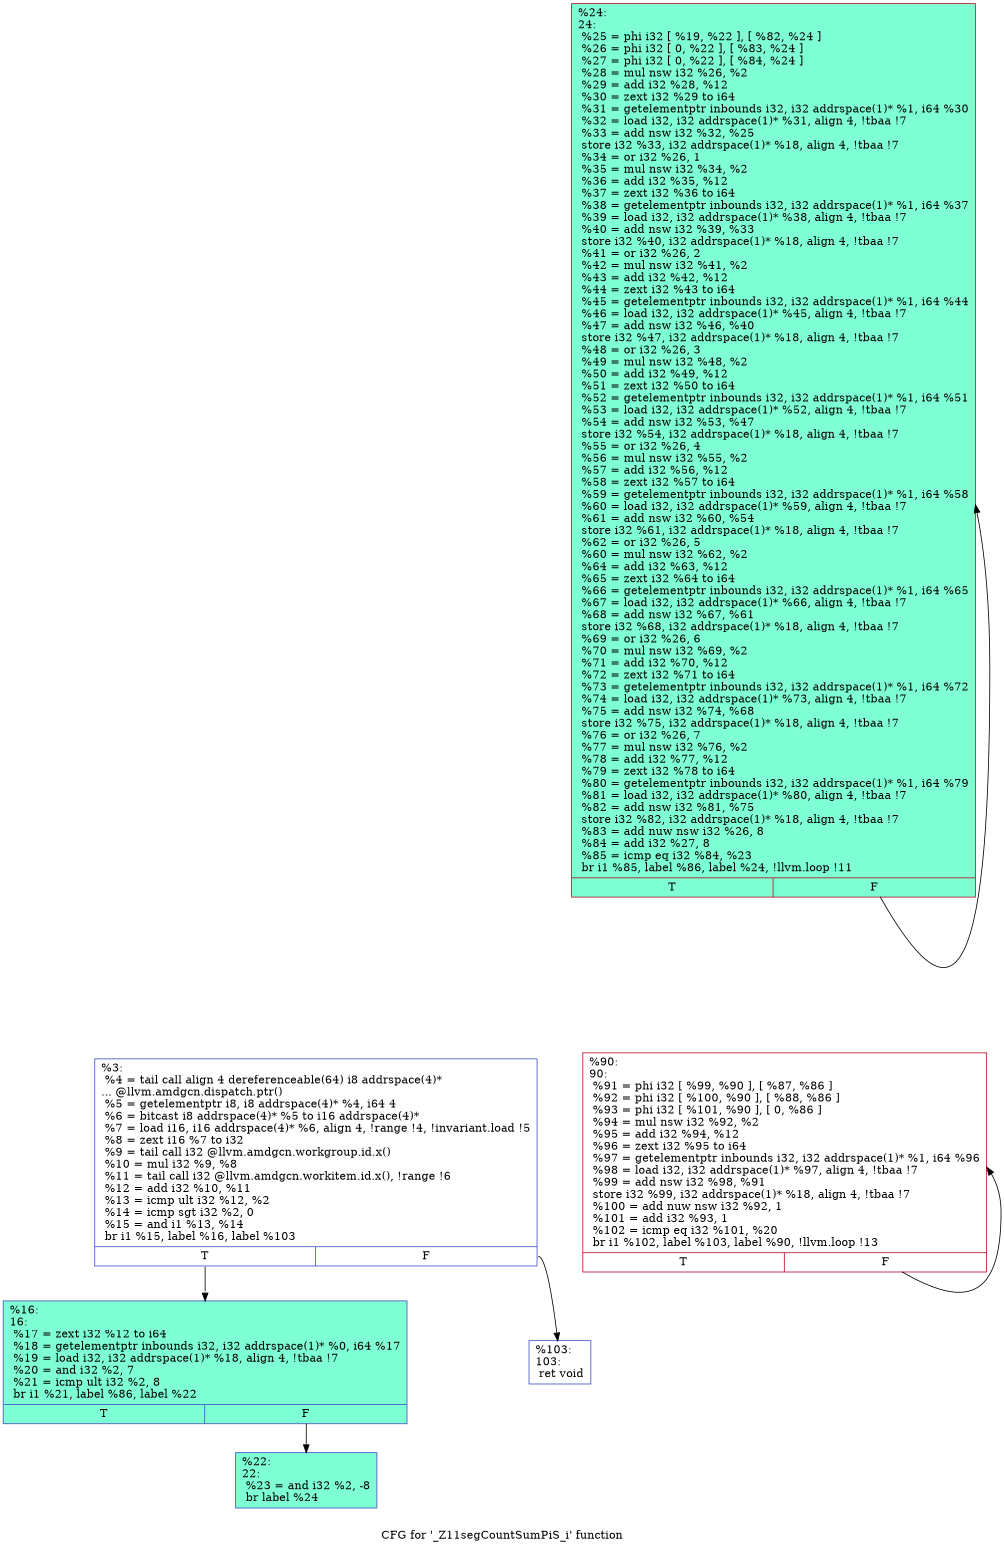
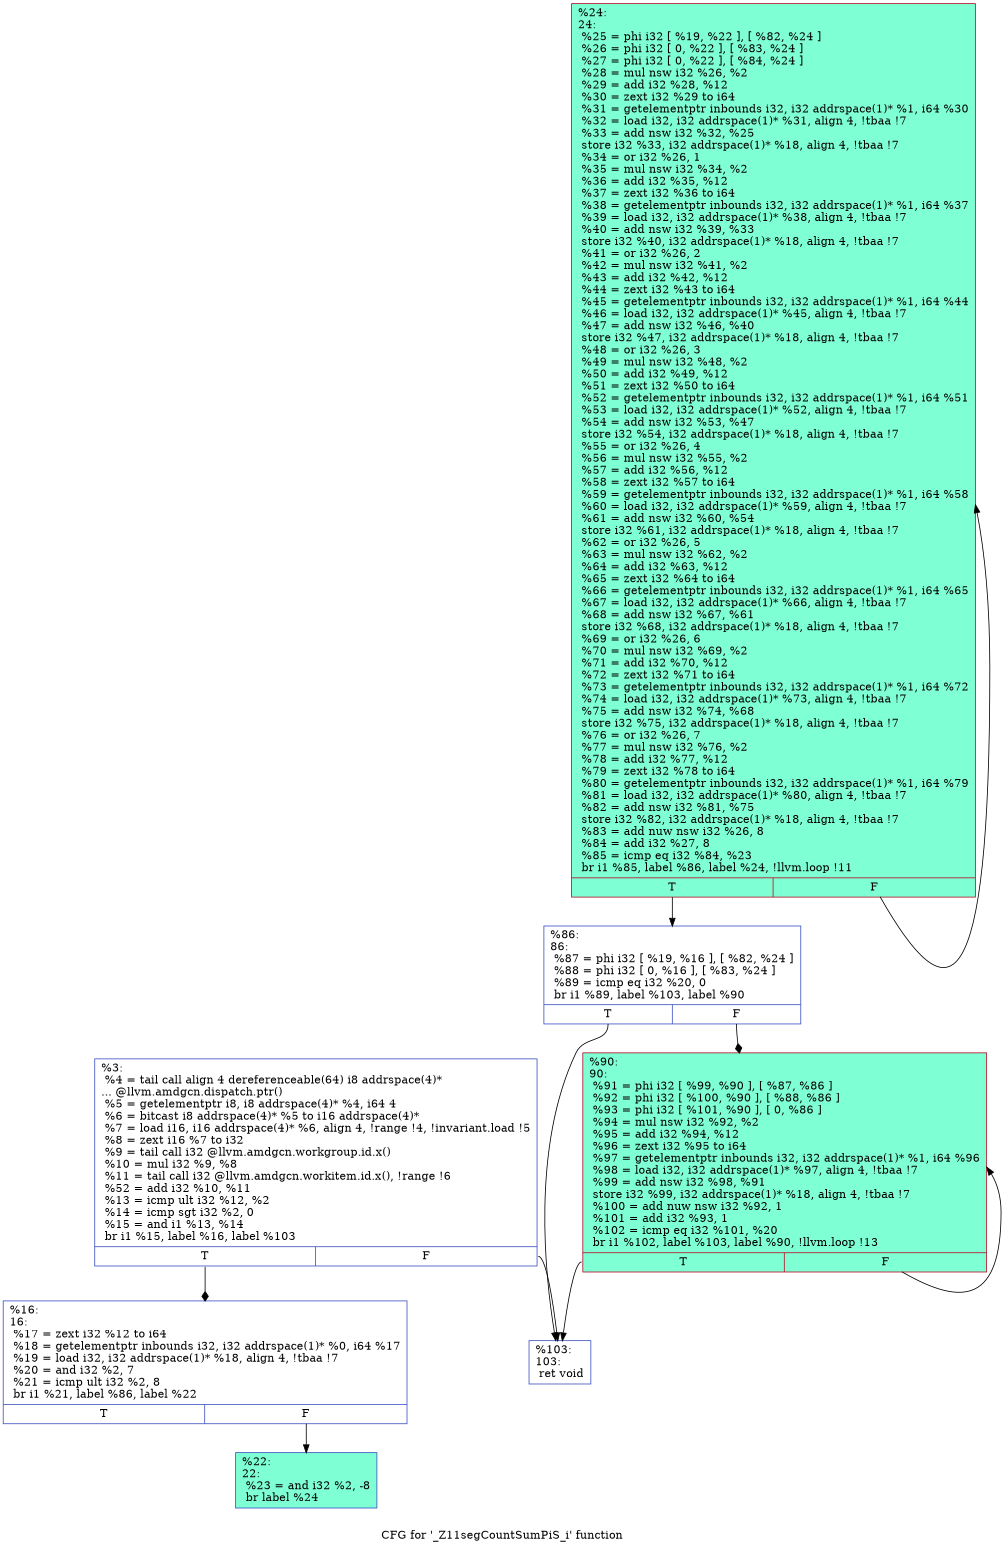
(663, 555) -> (663, 555)
none -> (672, 975)
(785, 1162) -> (785, 1162)
(176, 1189) -> (176, 1189)
(205, 1279) -> (205, 1279)
none -> (569, 1296)
(205, 1362) -> (205, 1362)
